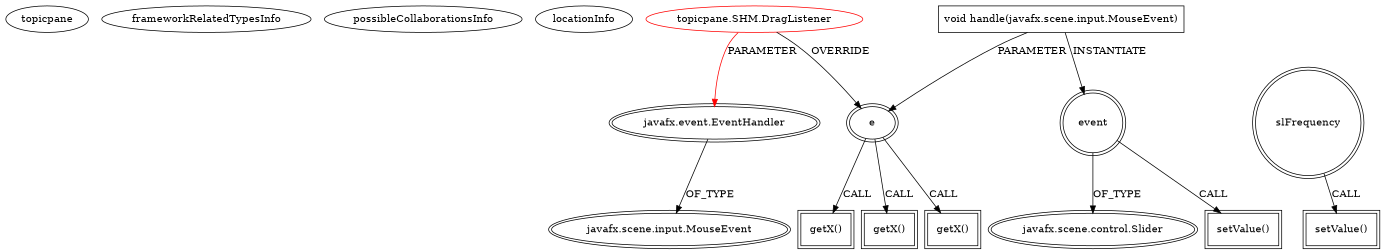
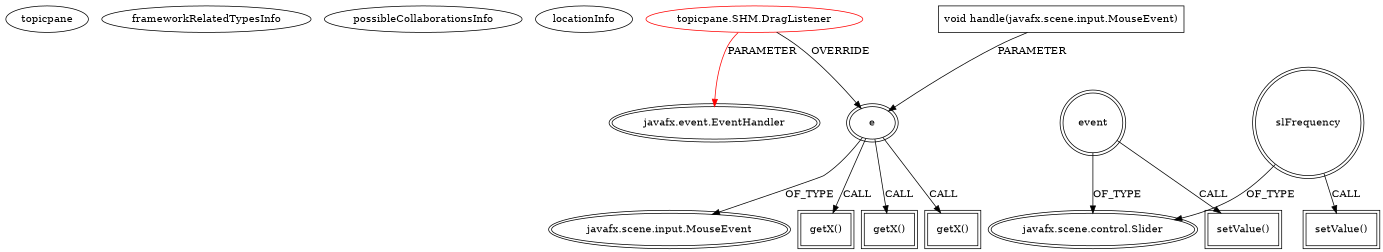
(1074, 60) -> none
(694, 173) -> (797, 185)
none -> (1233, 199)
